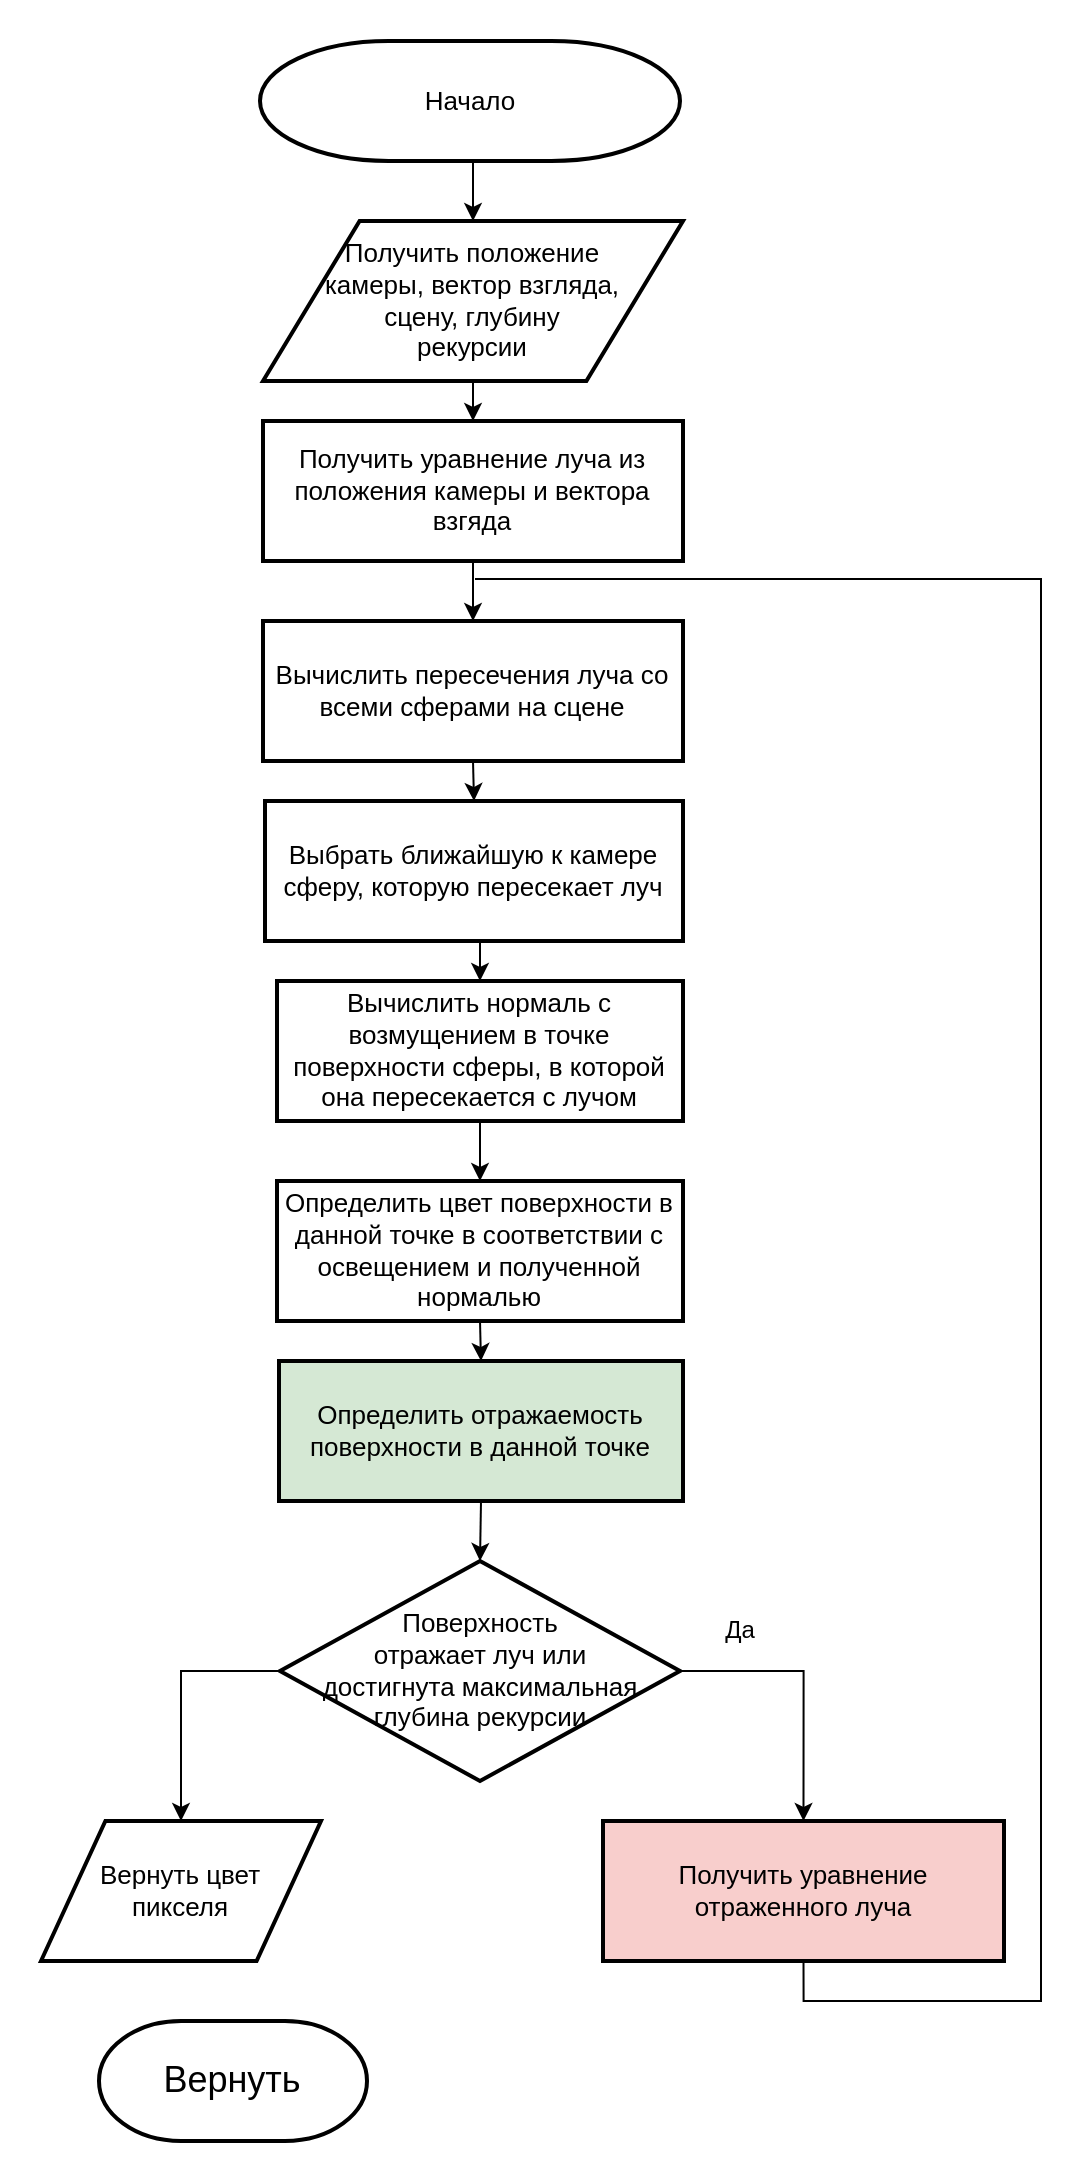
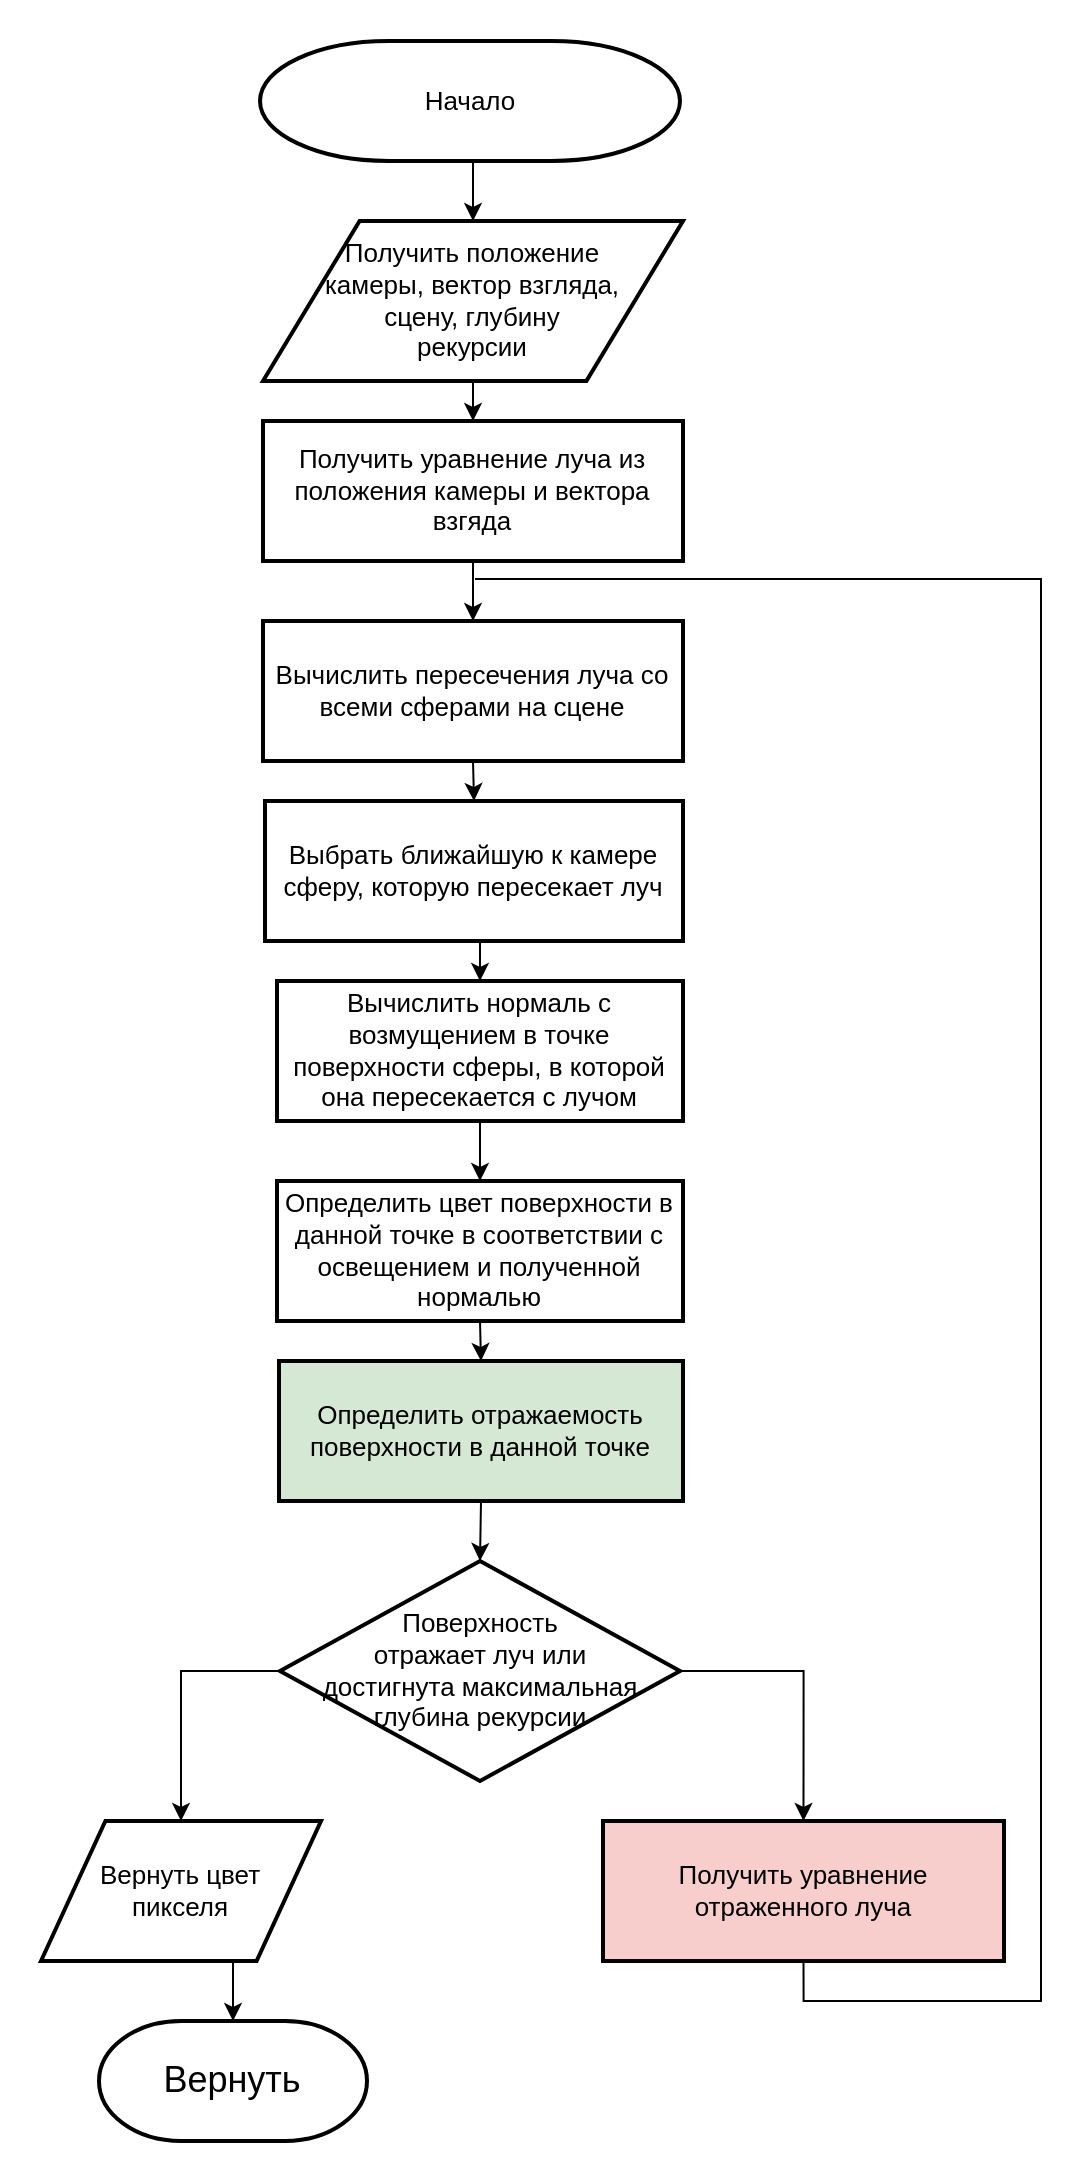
(740, 1631) -> none
none -> (233, 1983)
